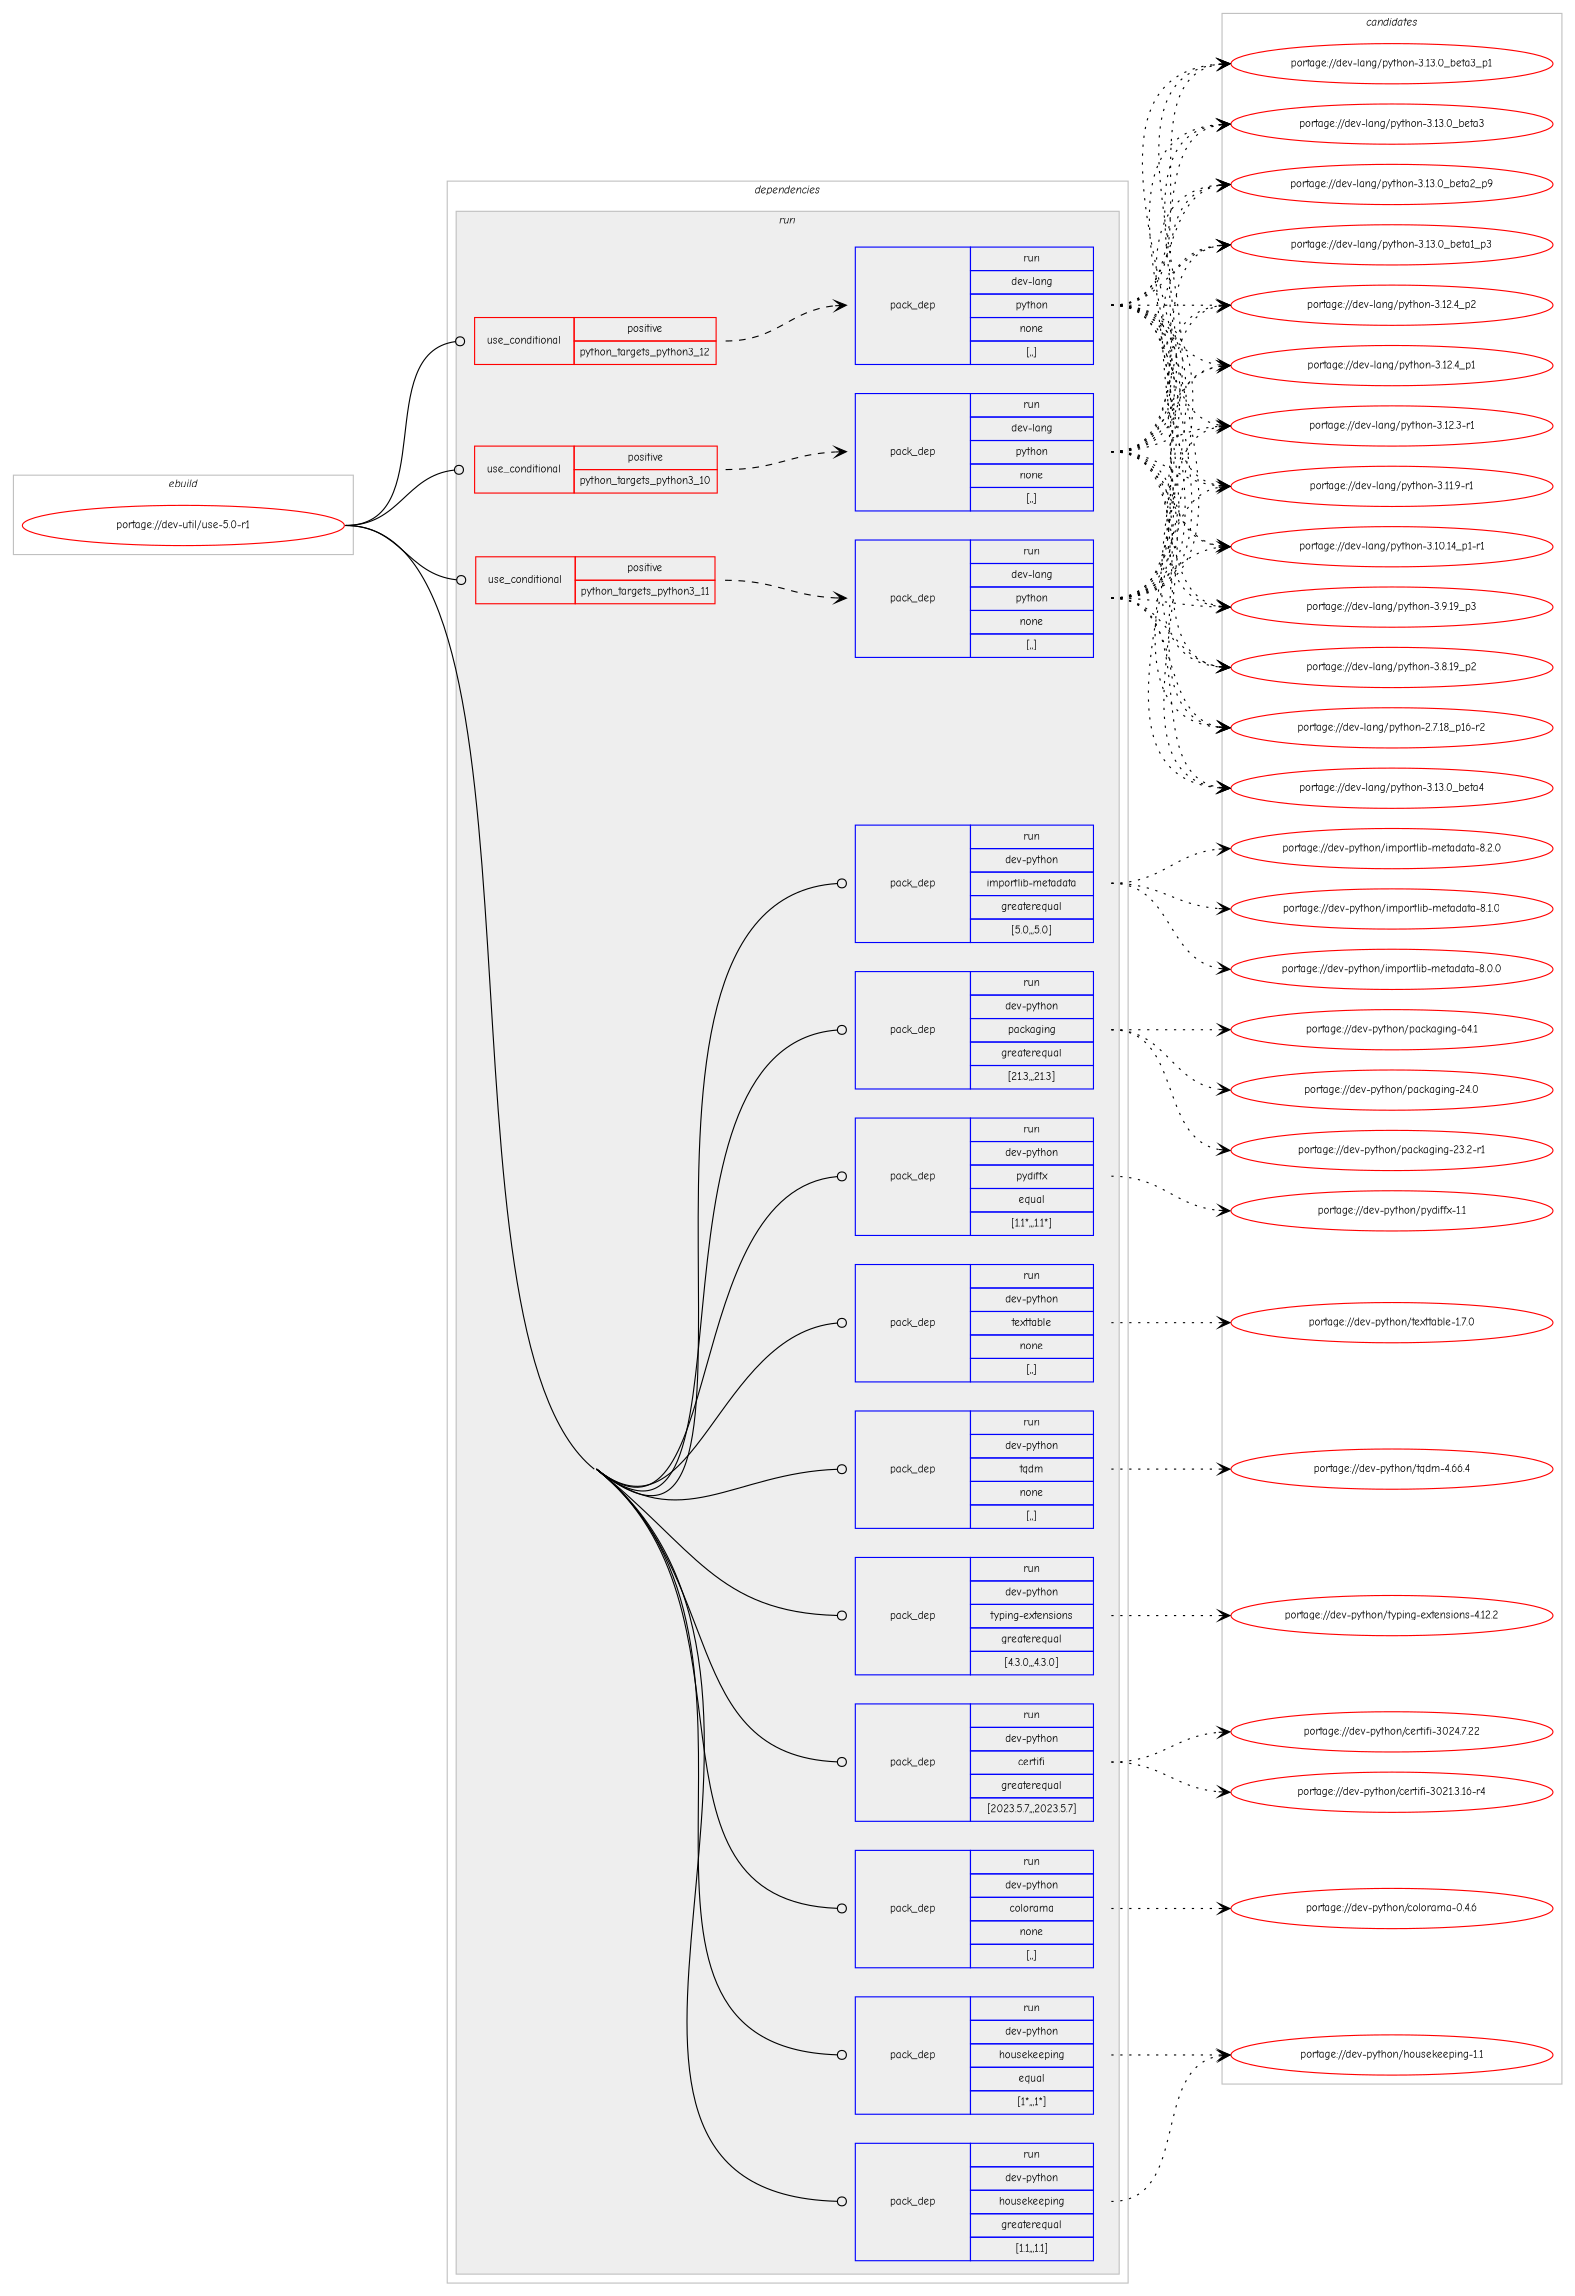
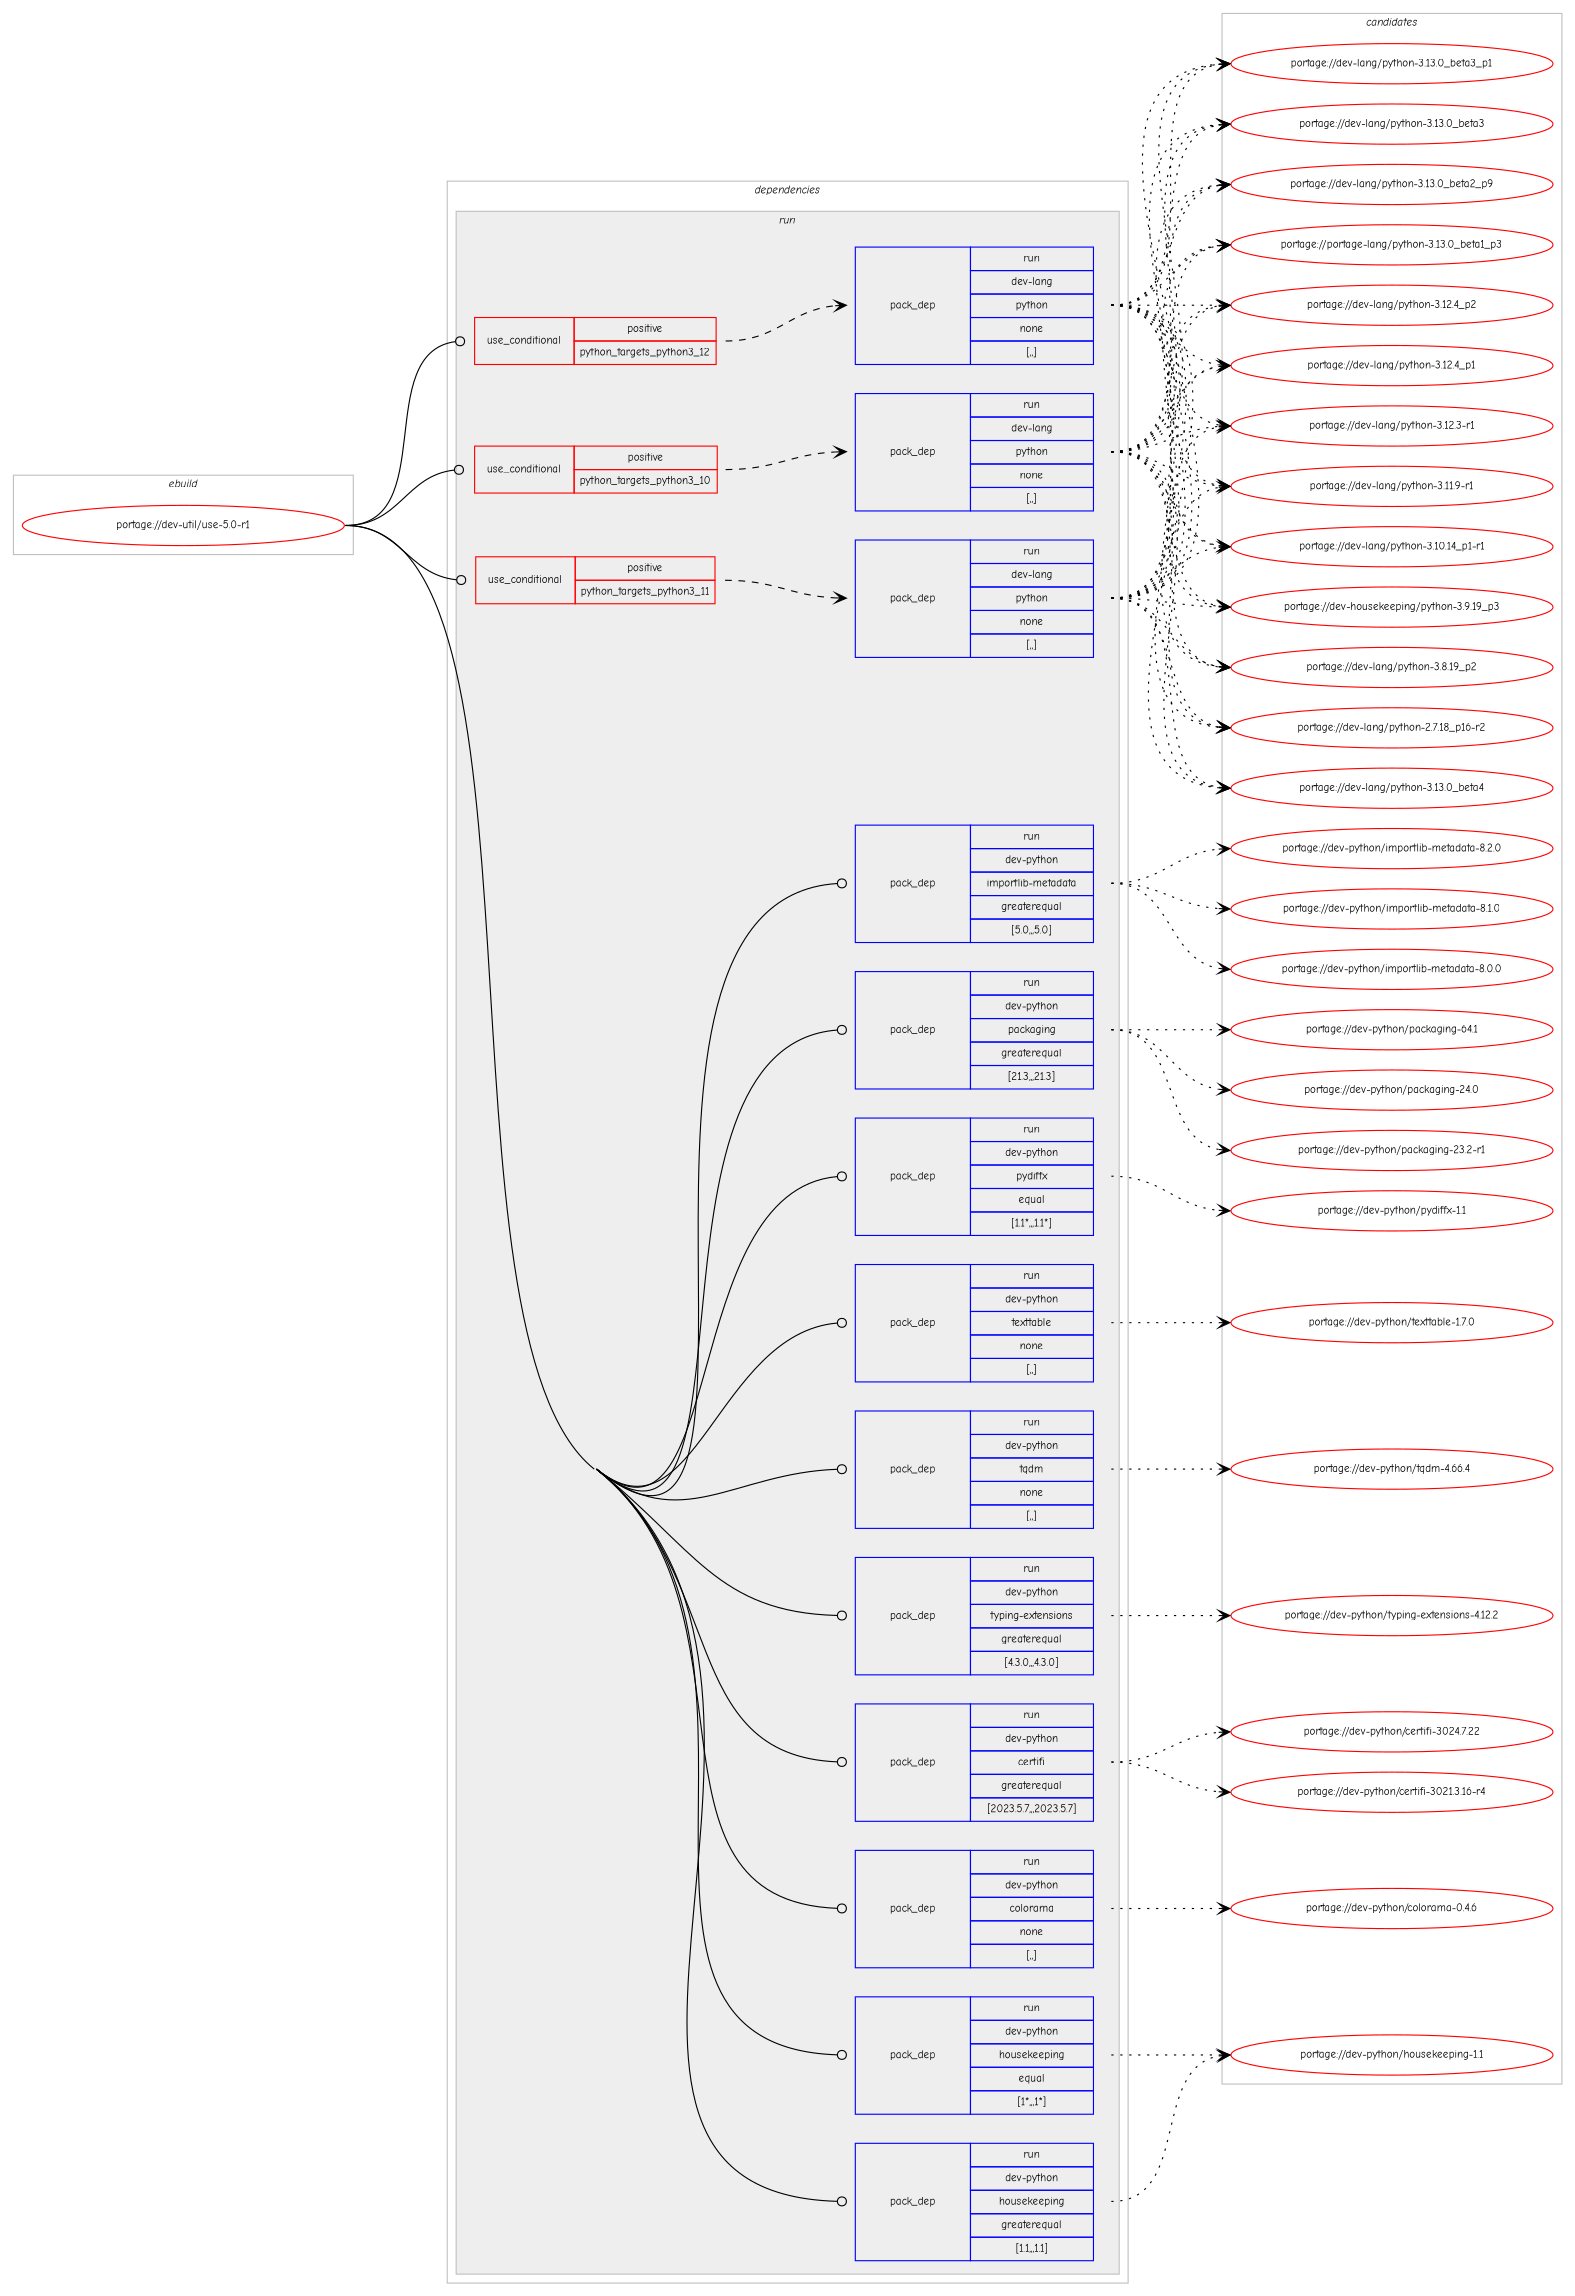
(1392, 245) -> (1392, 245)
(1392, 607) -> (1392, 607)
